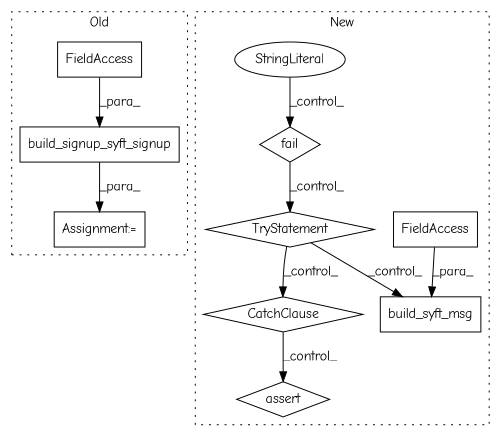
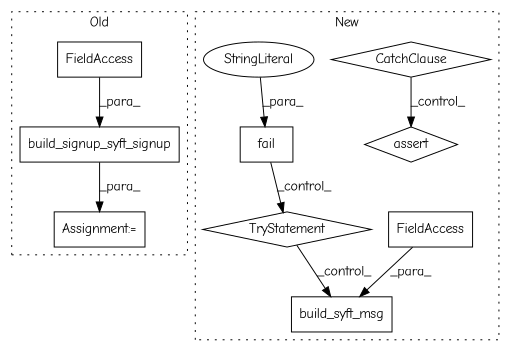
(317, 102) -> (283, 102)
(290, 145) -> (267, 145)
(284, 266) -> none
